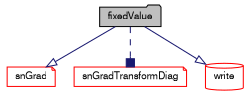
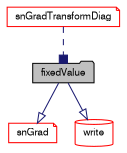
(130, 42) -> (63, 40)
